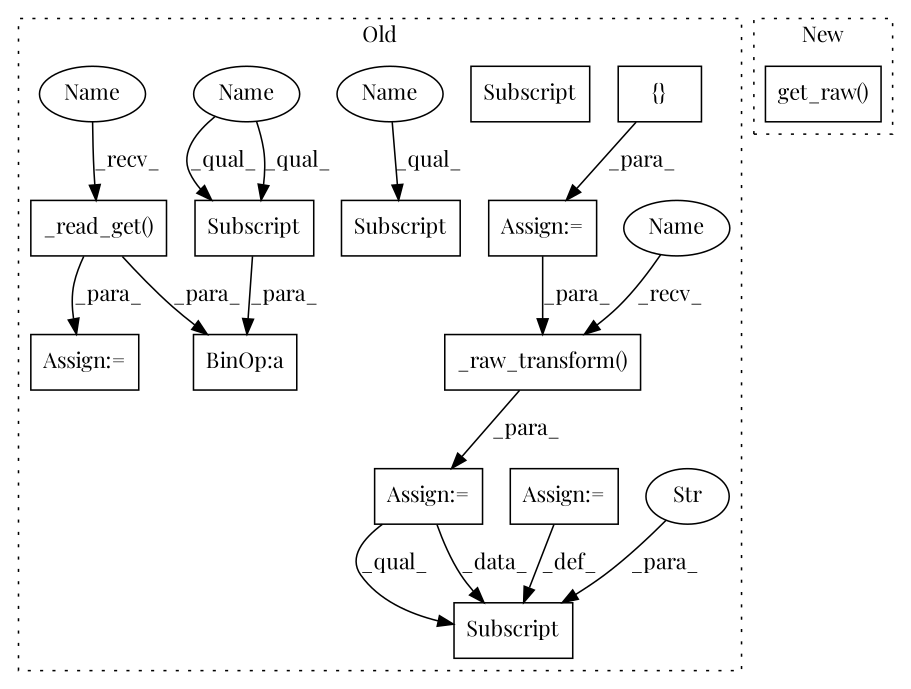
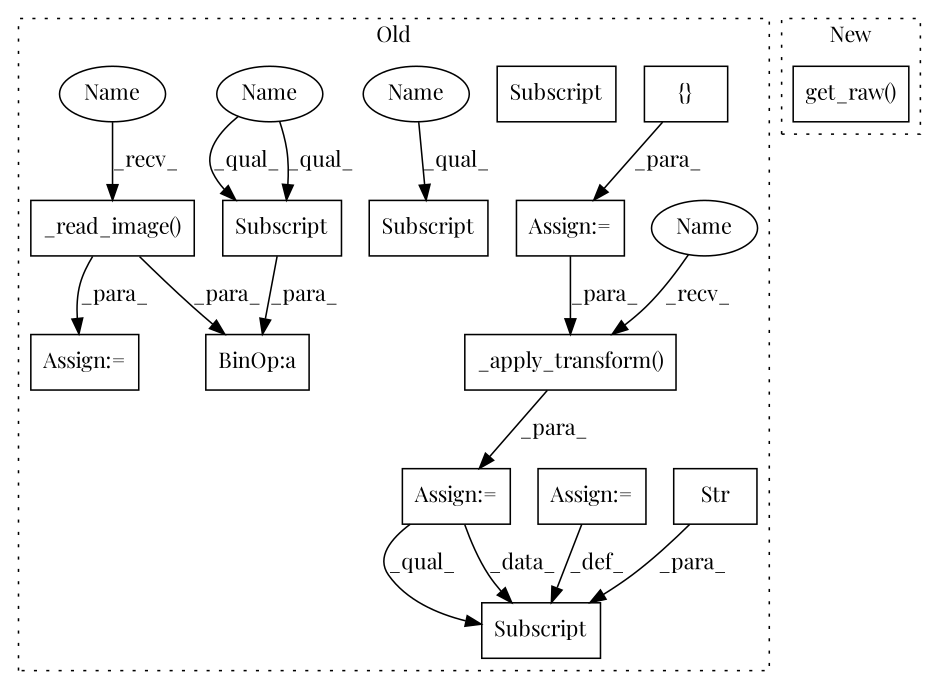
(99, 228) -> (113, 228)
(543, 362) -> (570, 362)
(688, 496) -> (715, 496)
